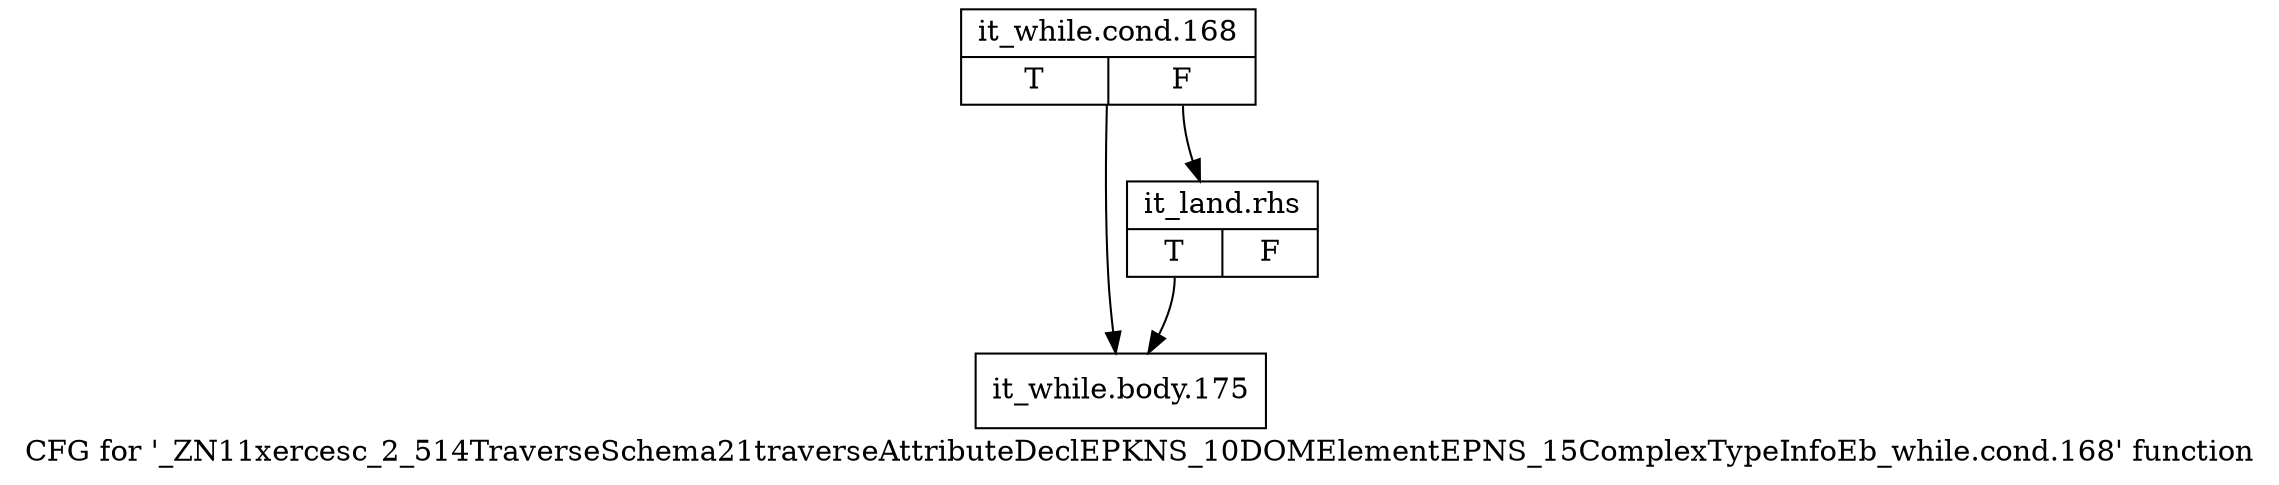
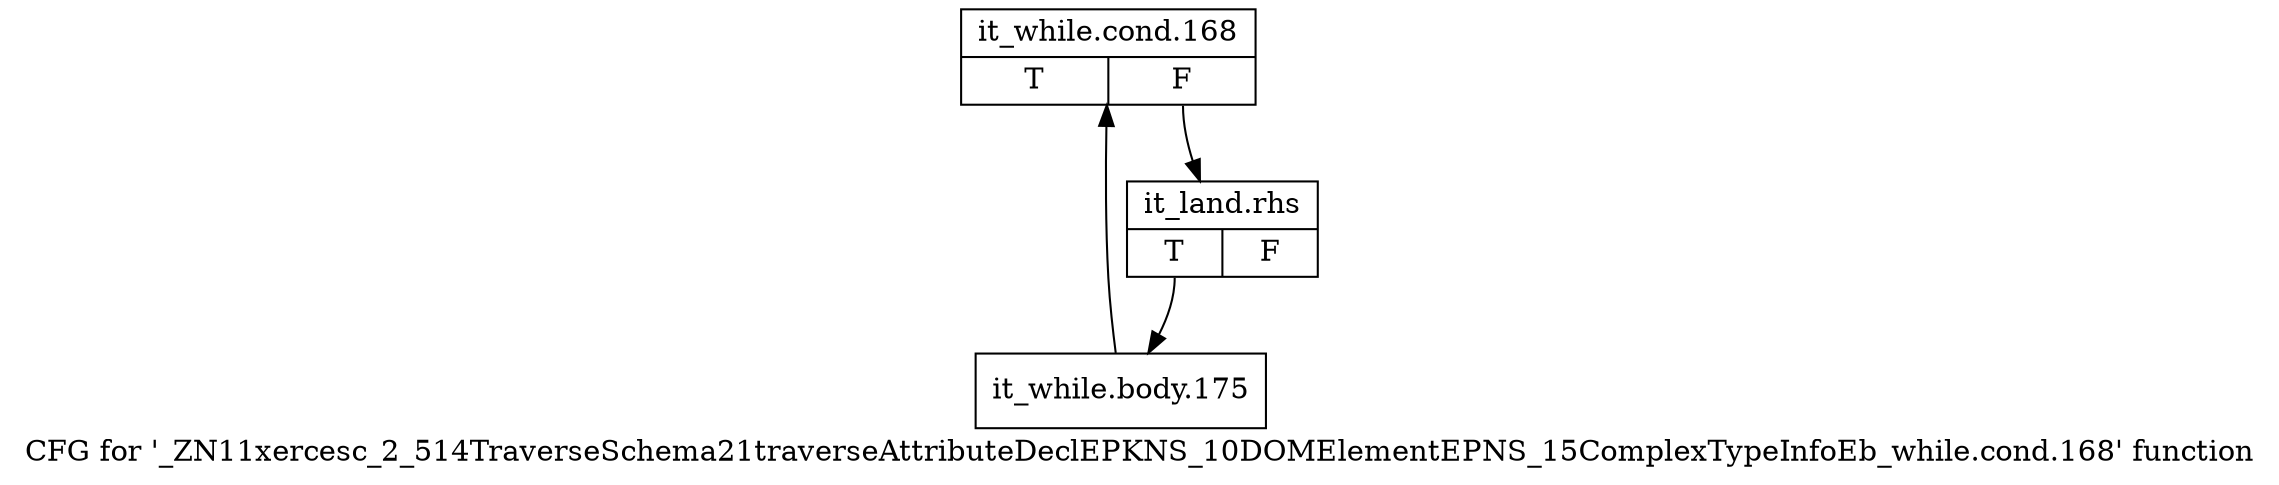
(1106, 219) -> (1107, 240)
